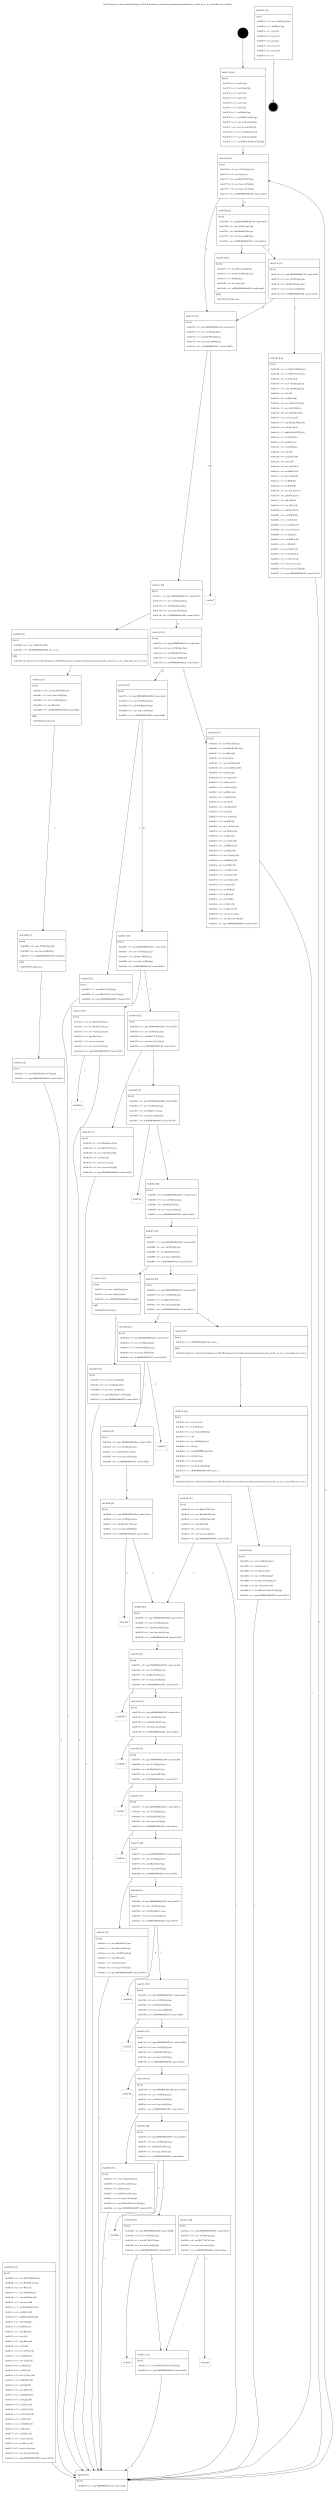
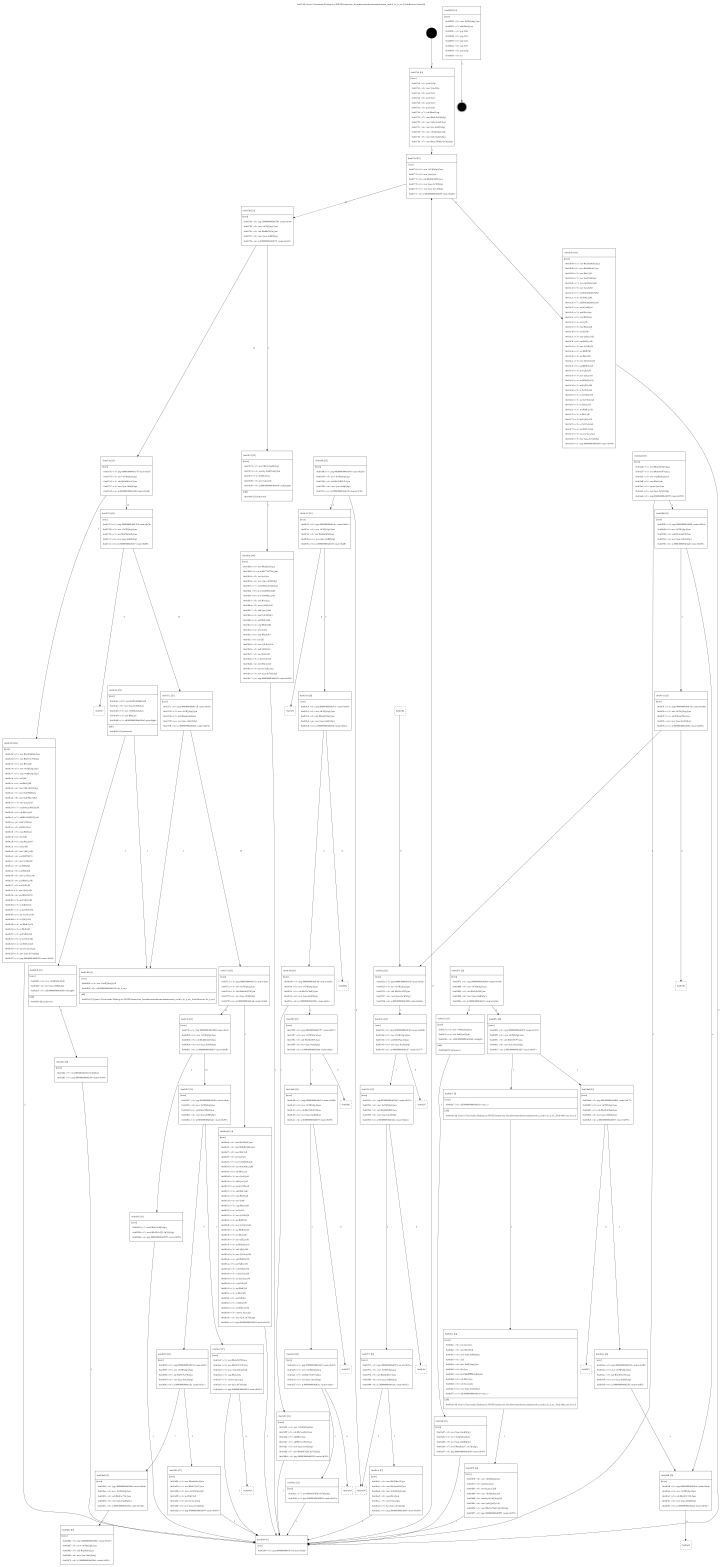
(205, 253) -> (507, 258)
none -> (267, 617)
(70, 670) -> (140, 851)
(137, 1199) -> none
(171, 1222) -> none
(142, 1570) -> (712, 1009)
(126, 1746) -> (400, 840)
(156, 1881) -> (372, 1437)
(156, 2302) -> (311, 1236)
